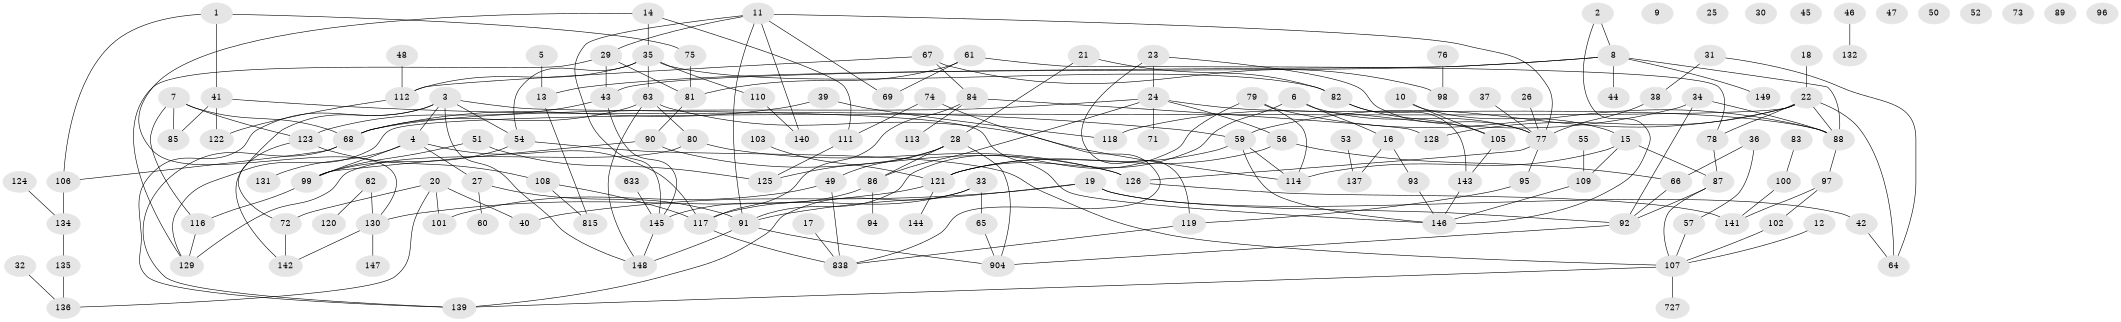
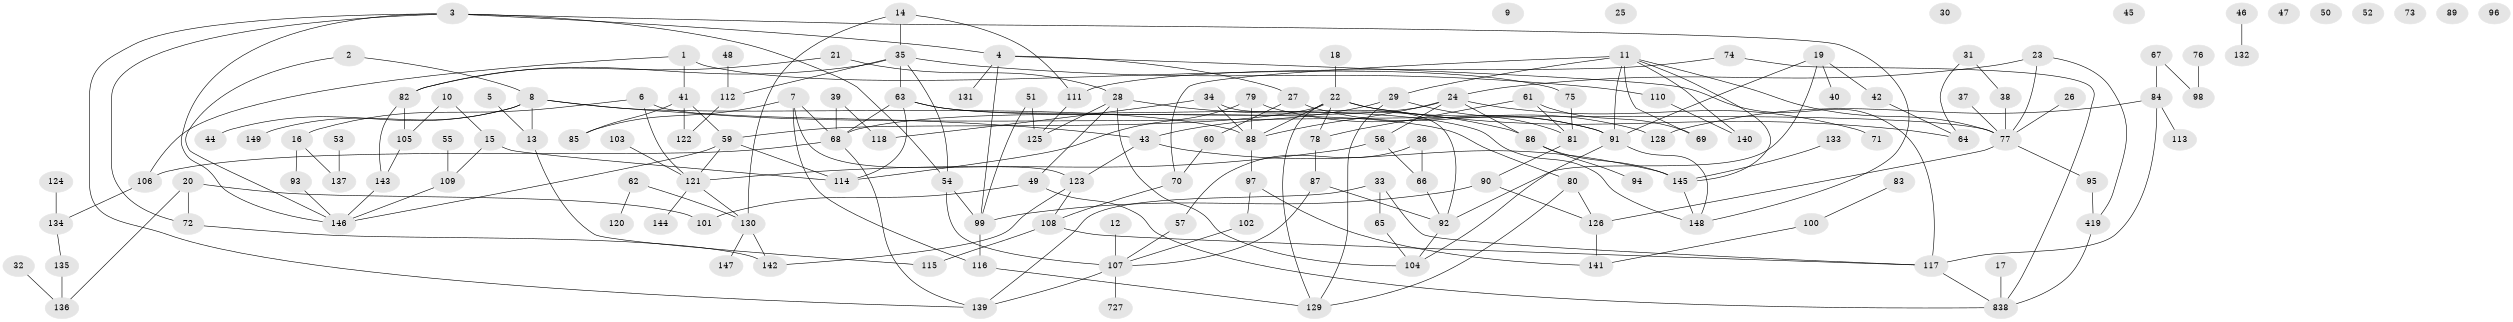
(663, 70) -> none
(1672, 160) -> none
(632, 182) -> (1834, 140)
none -> (1177, 182)
(475, 201) -> none
(590, 224) -> (930, 266)
(1189, 224) -> (2093, 224)
(998, 266) -> (1413, 266)
